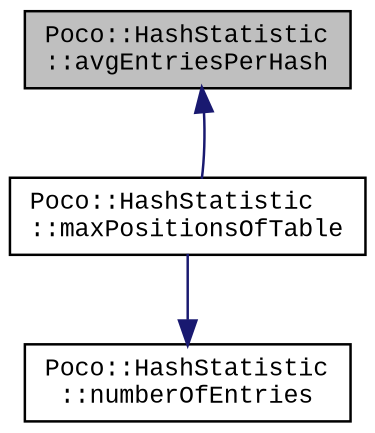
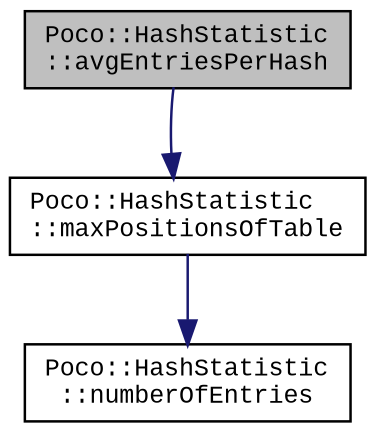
(204, 146) -> (171, 121)
